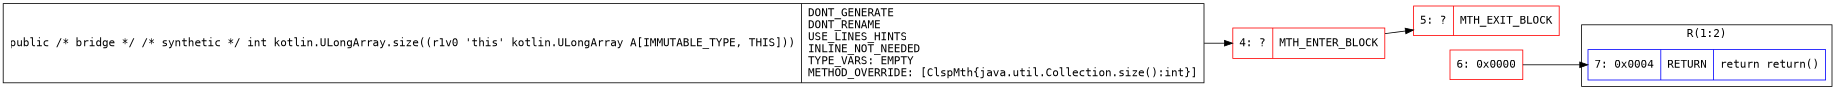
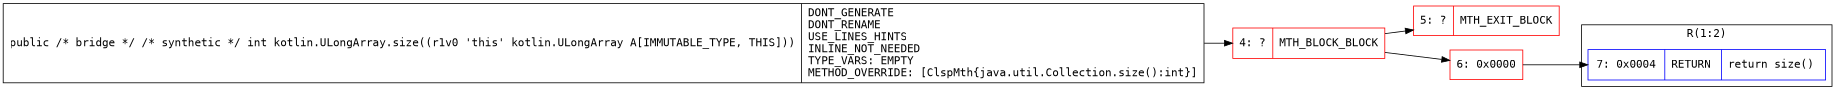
(1329, 43) -> (1329, 43)
none -> (1413, 56)
(1770, 64) -> (1771, 64)
